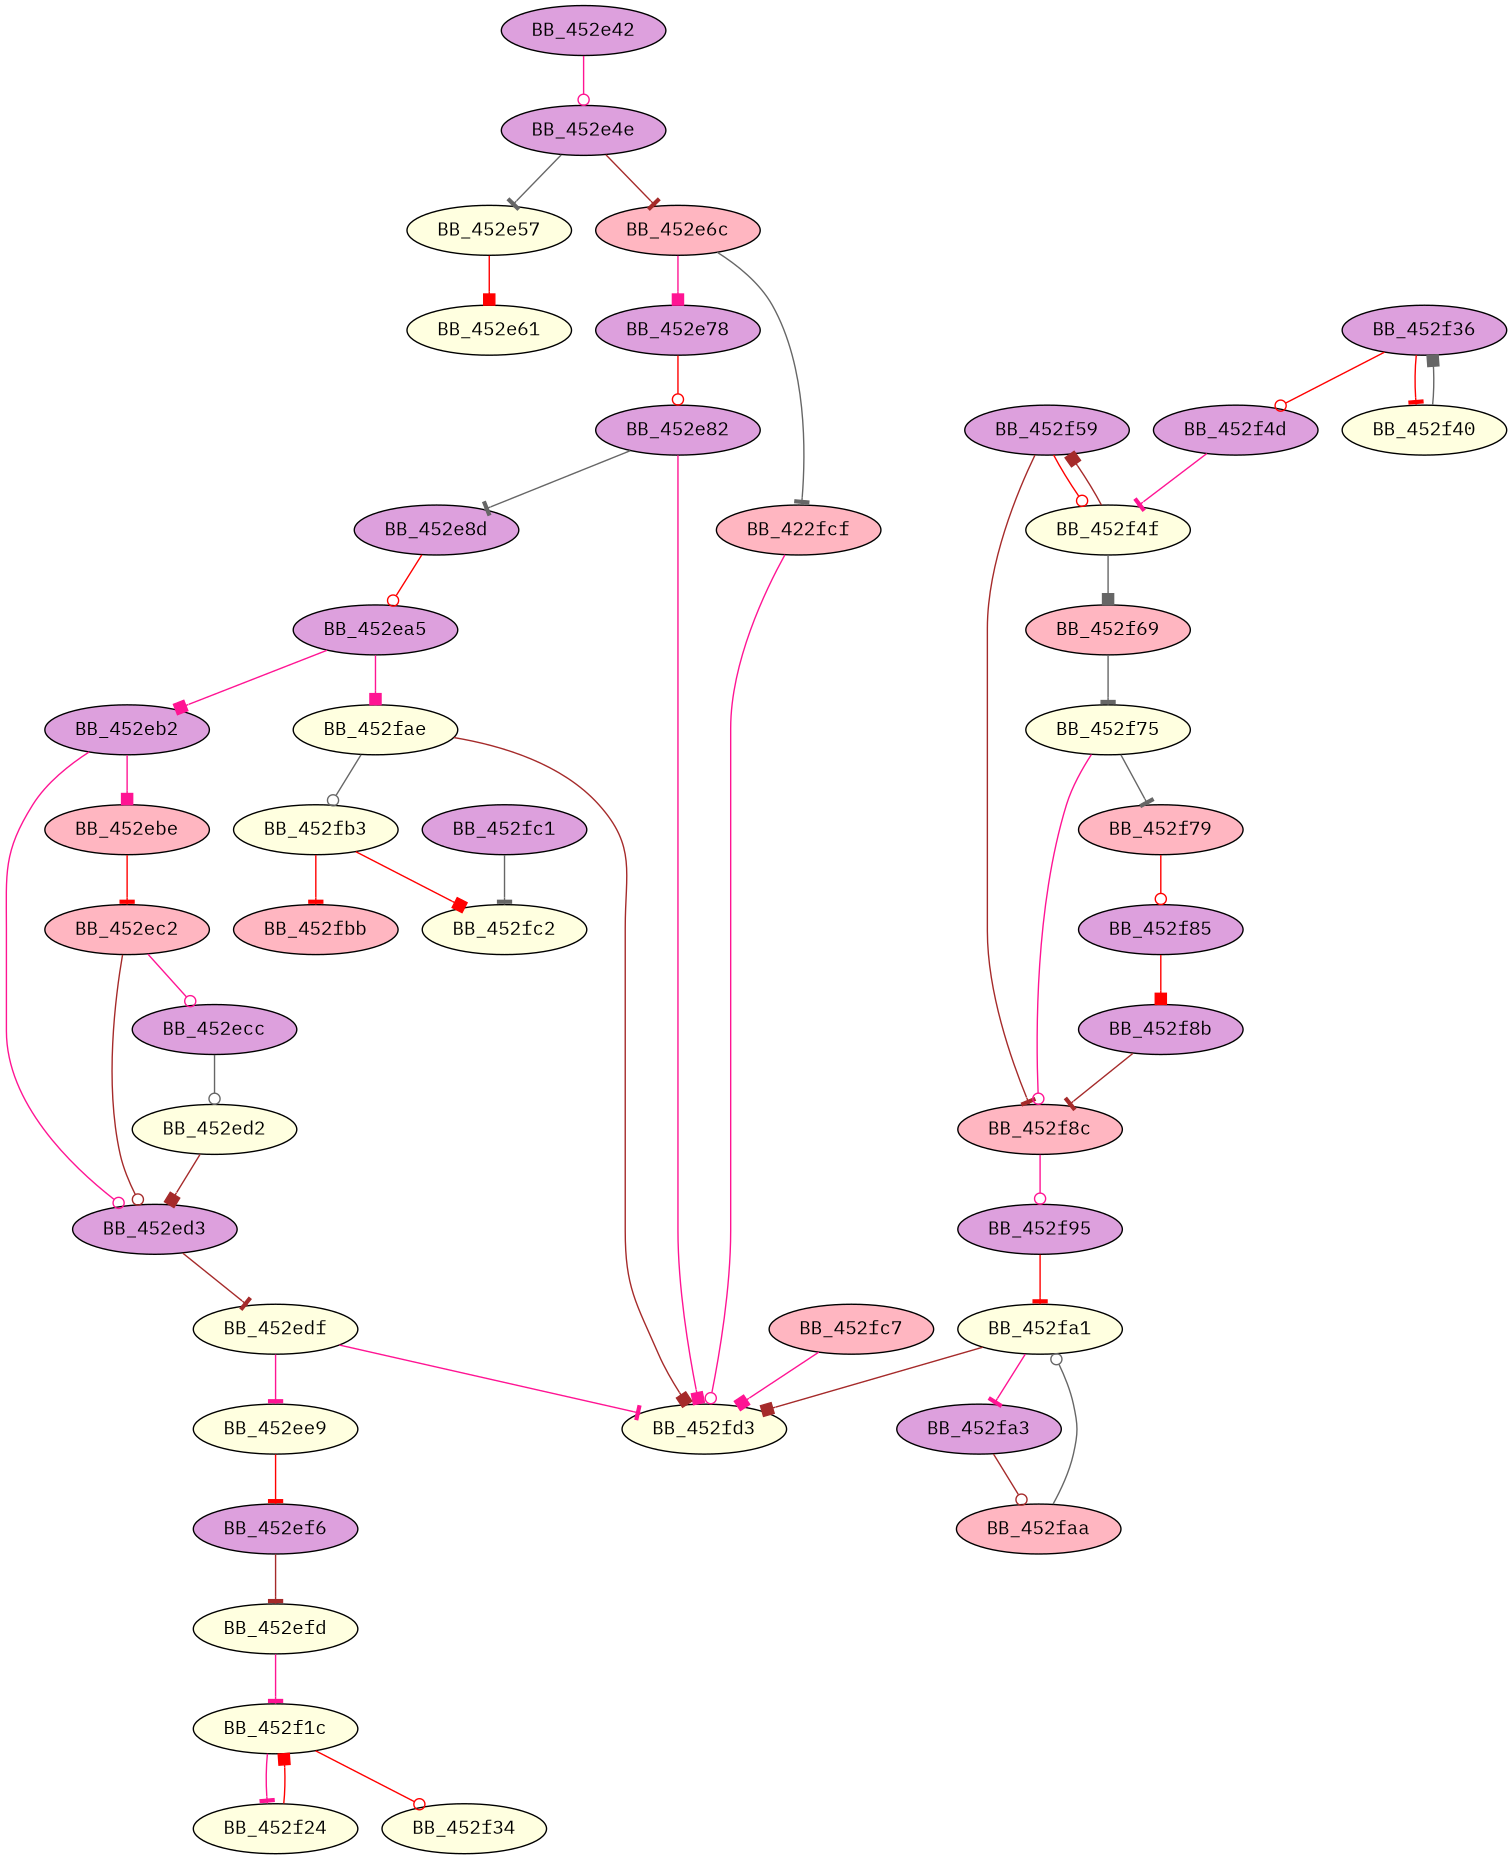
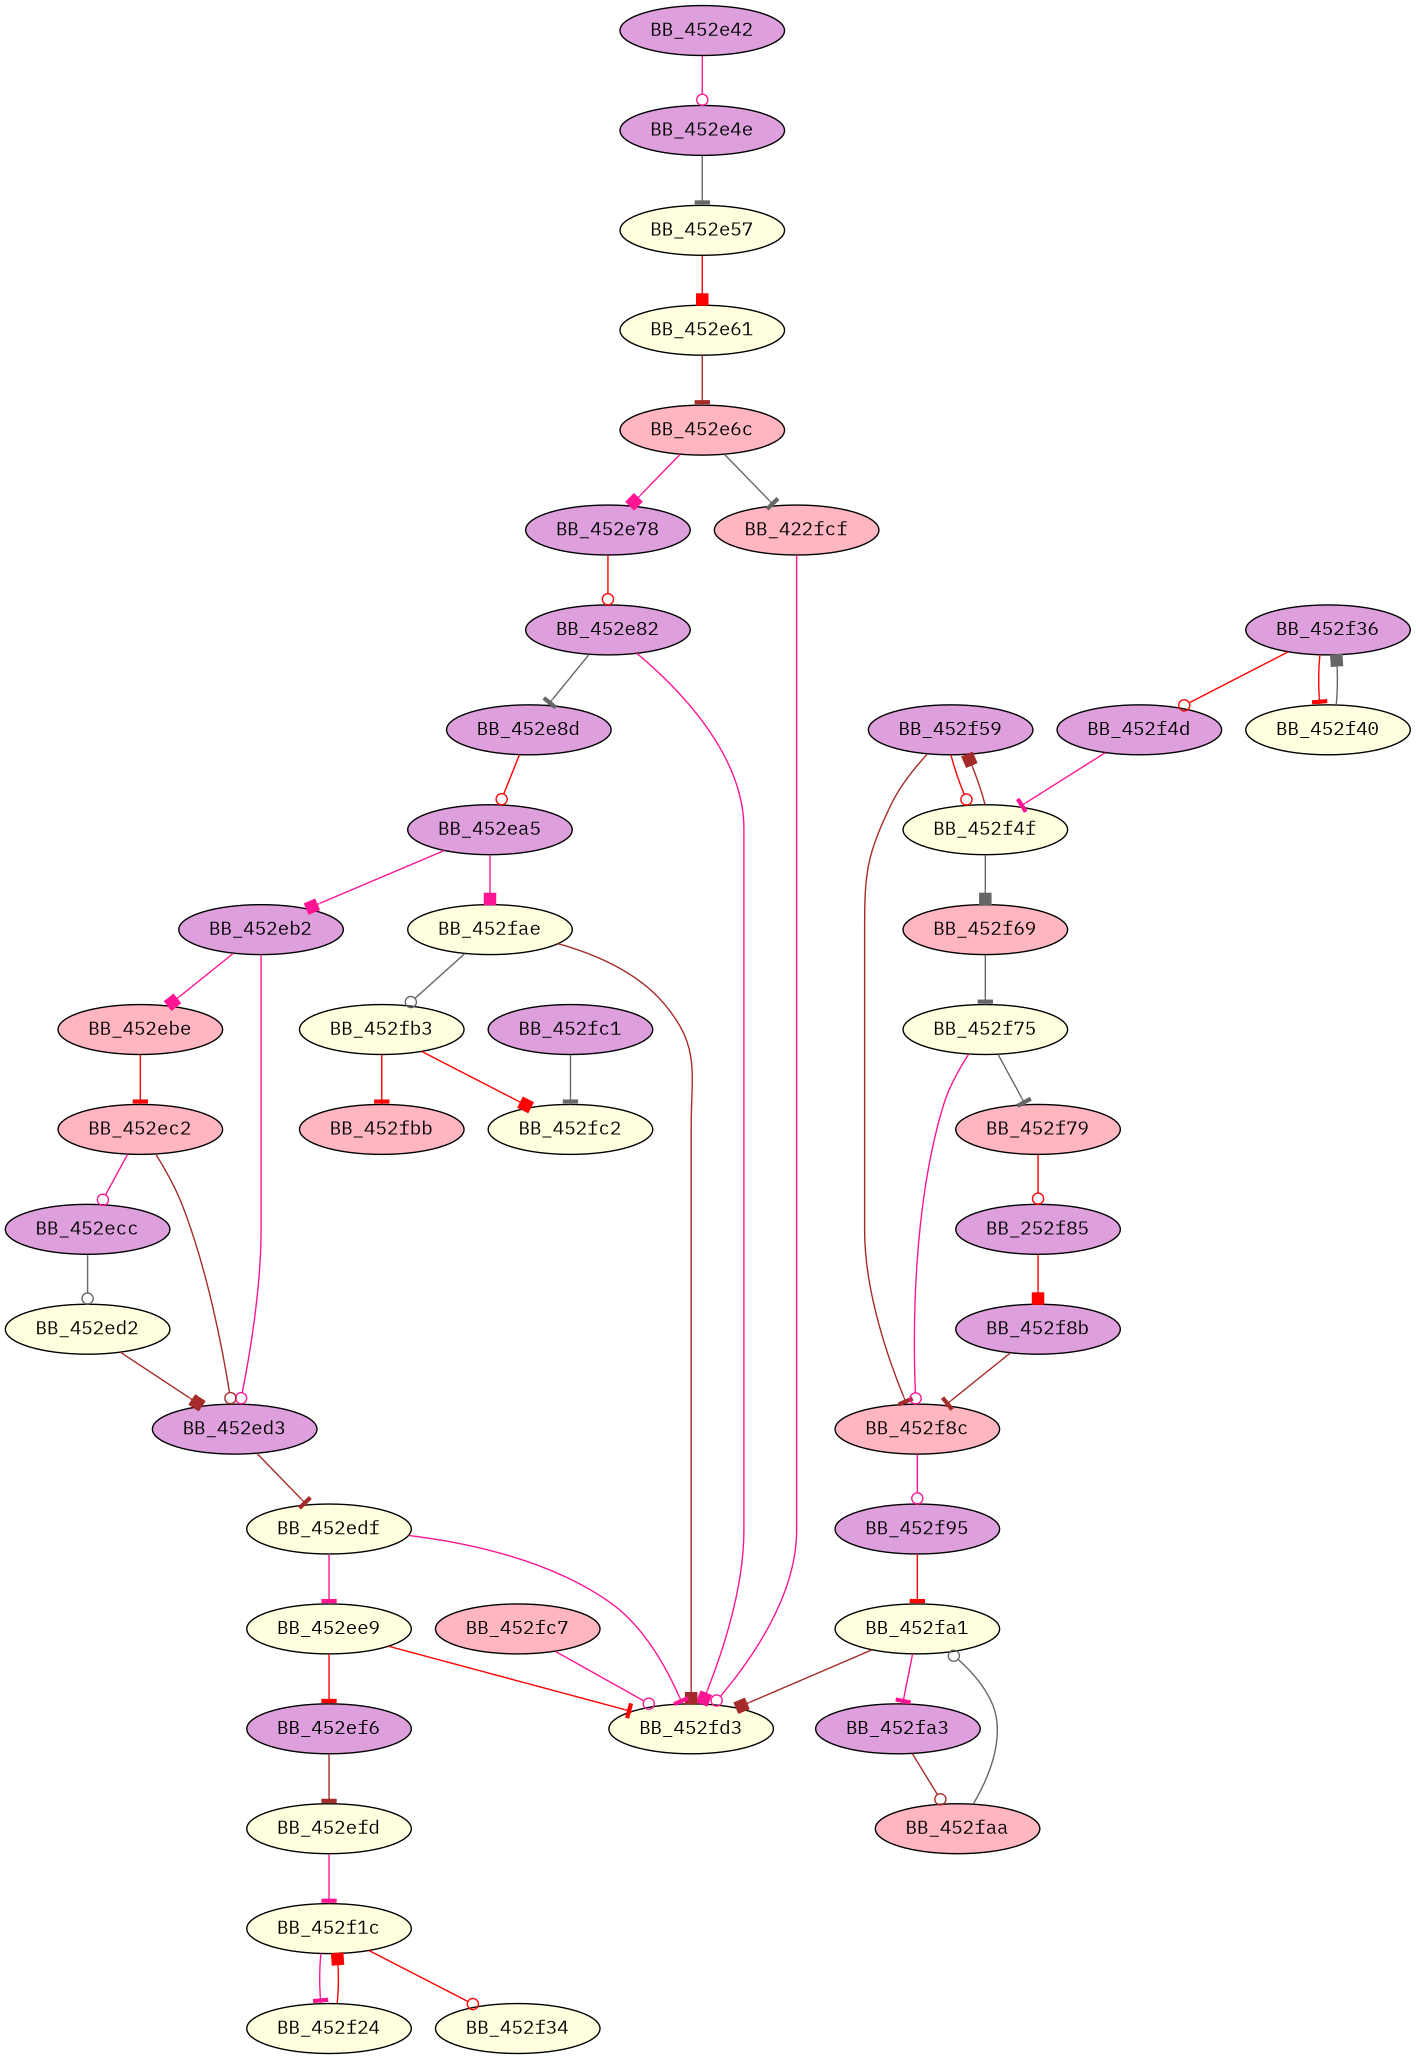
(628, 178) -> (702, 377)
(1161, 930) -> (1038, 1229)
(784, 1375) -> (600, 1676)
none -> (507, 1678)
